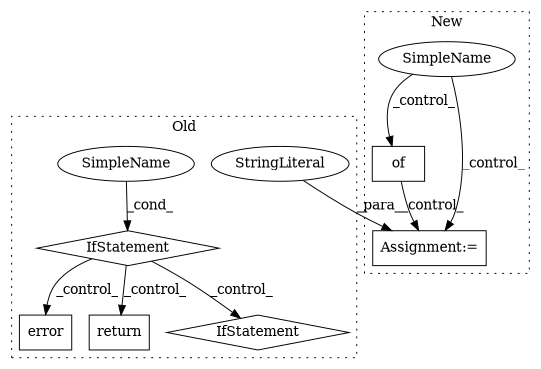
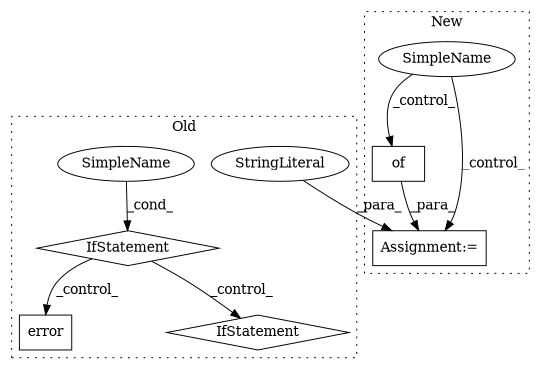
(432, 206) -> (432, 206)
(119, 333) -> none
